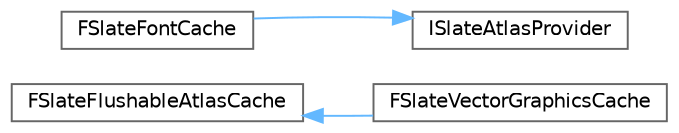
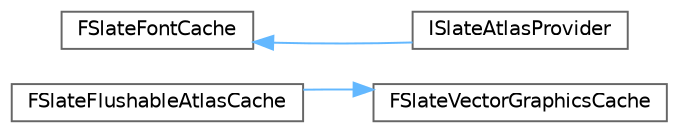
(323, 17) -> (343, 44)
(348, 116) -> (328, 89)
